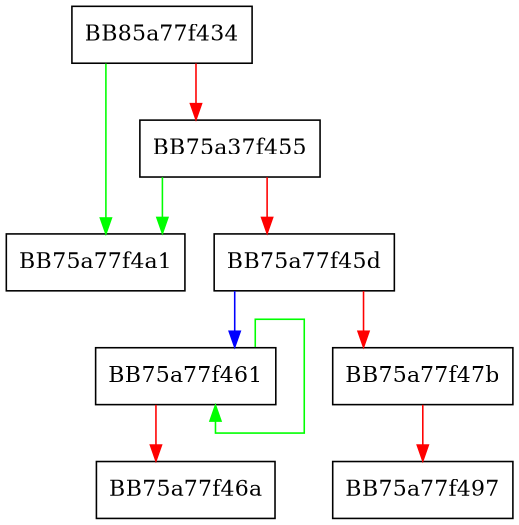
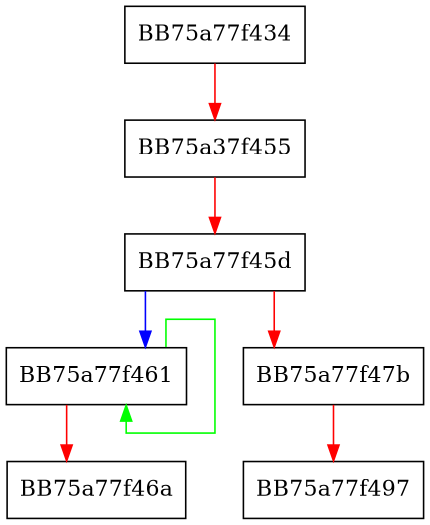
(162, 35) -> (215, 35)
(96, 262) -> none
